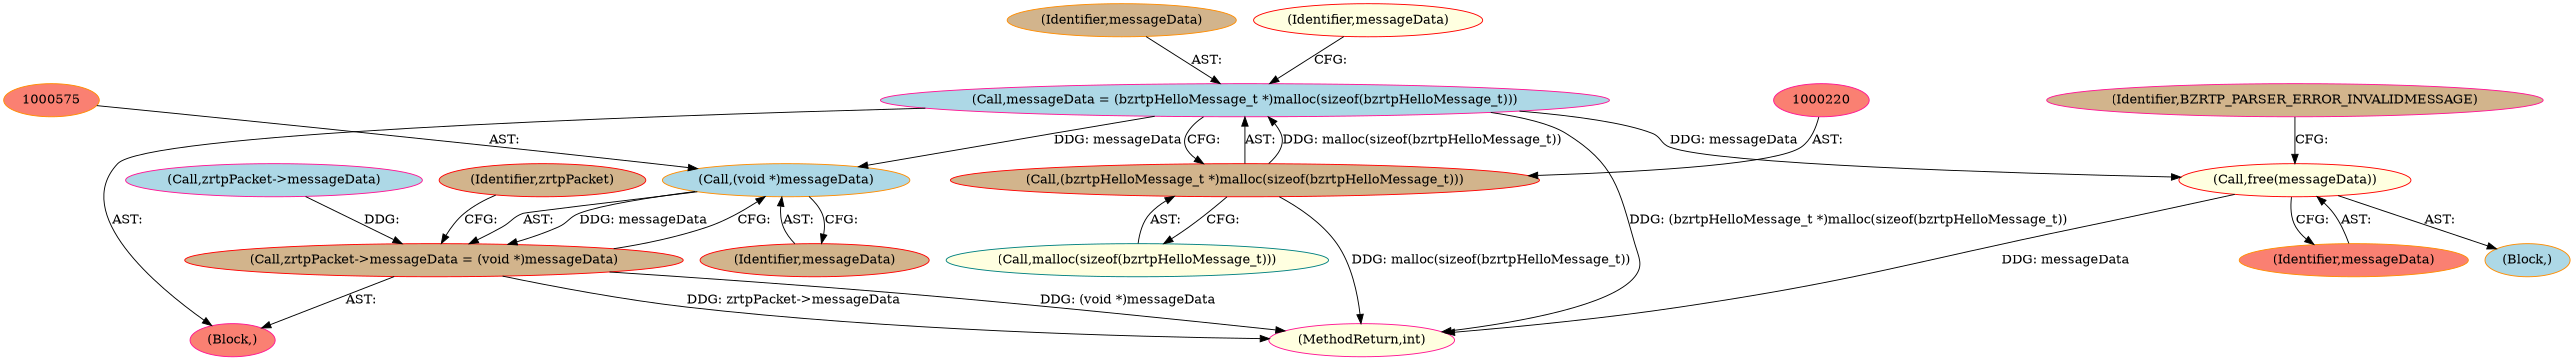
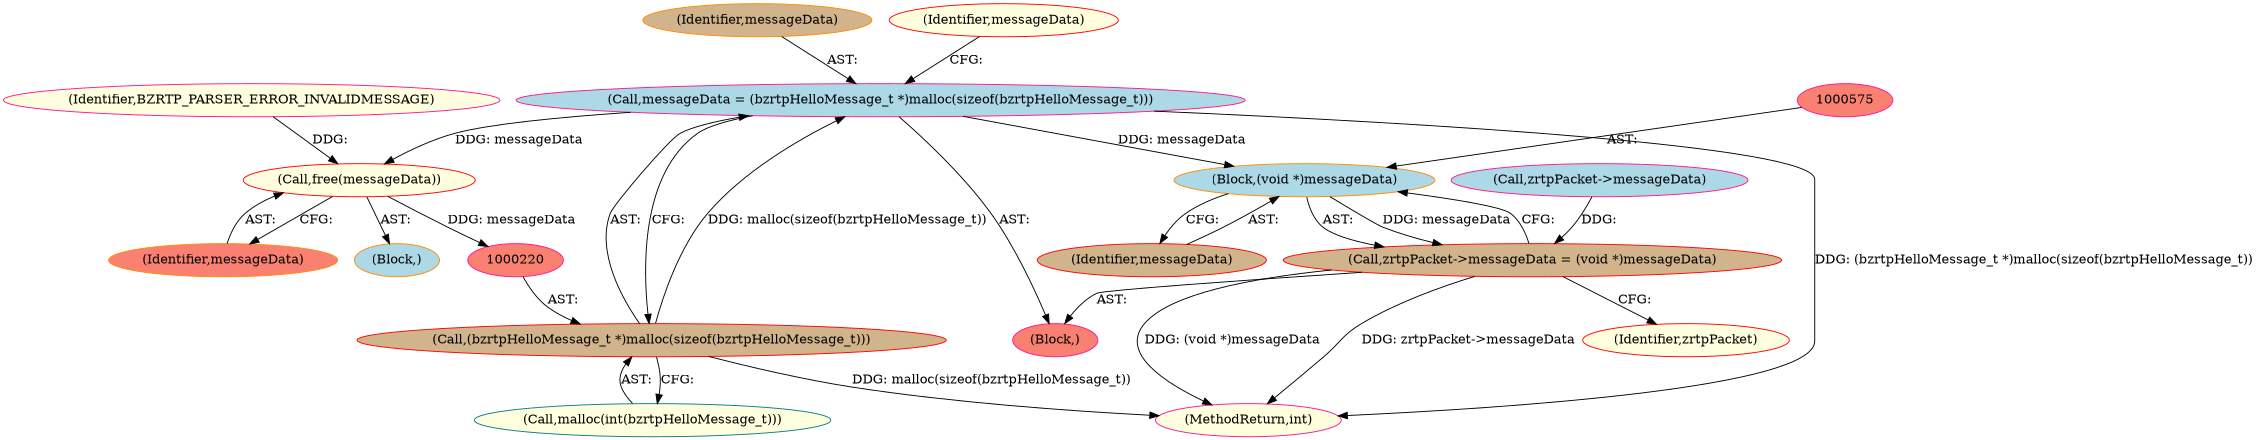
(51, 100) -> (1845, 100)
(2295, 100) -> (252, 100)
(2314, 140) -> (332, 140)
(542, 180) -> (1686, 340)
(786, 180) -> (1304, 180)
(467, 211) -> (1606, 298)
(1137, 260) -> (653, 420)
(1847, 278) -> (433, 220)
